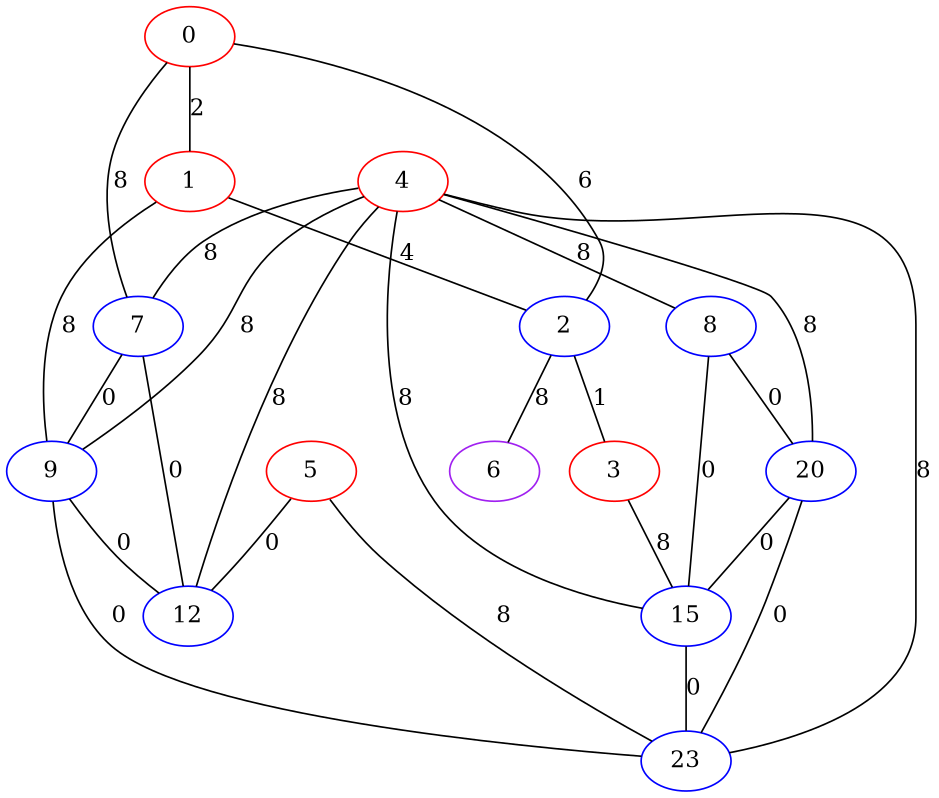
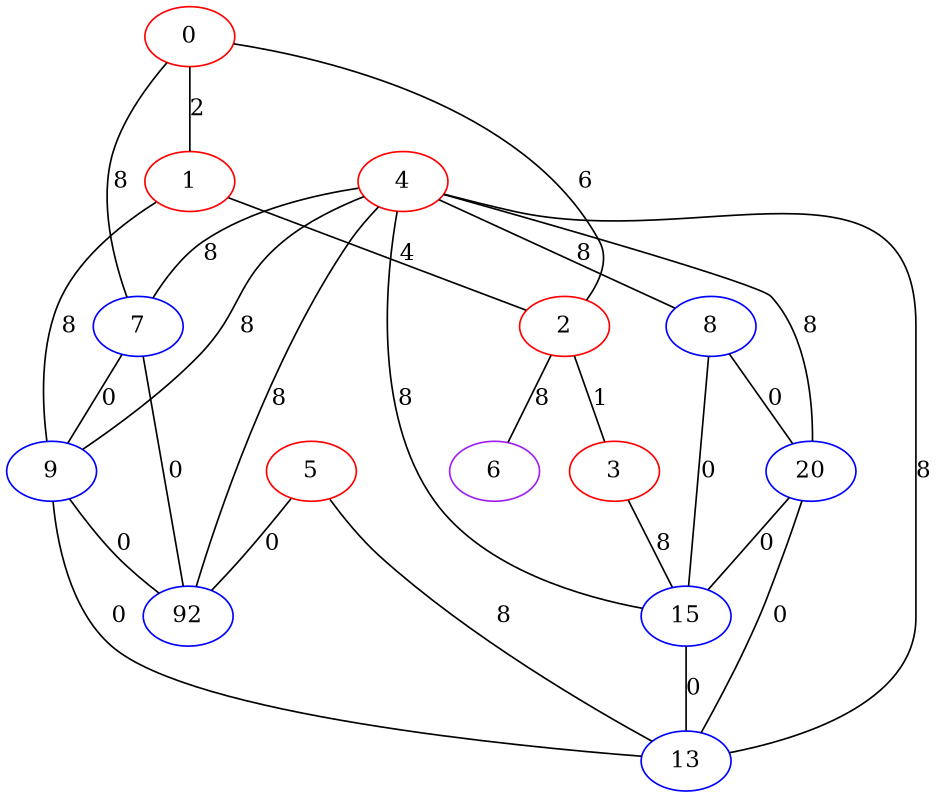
(565, 326) -> (565, 326)
(188, 616) -> (188, 616)
(686, 761) -> (686, 761)
